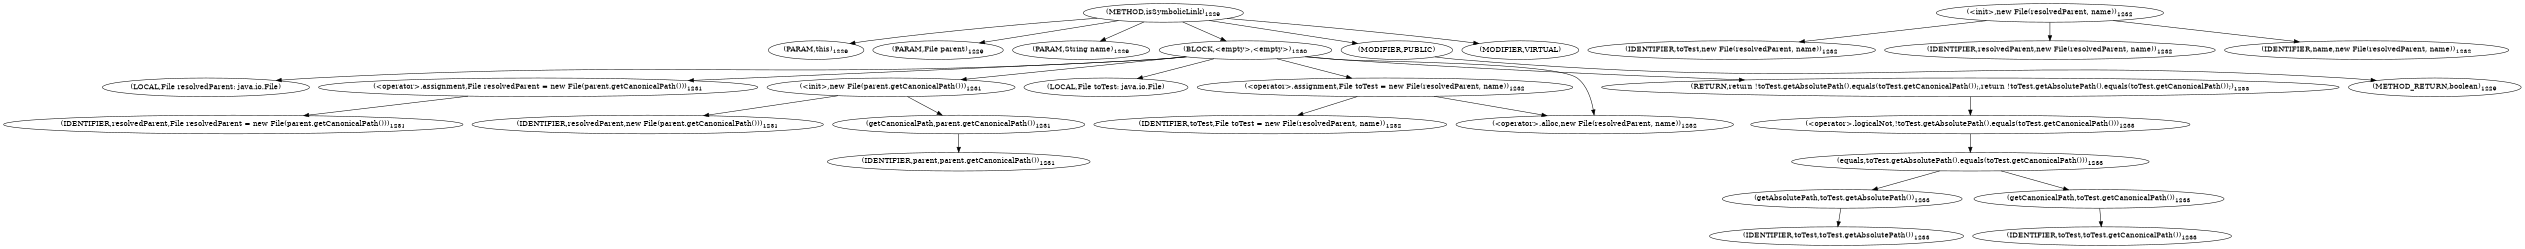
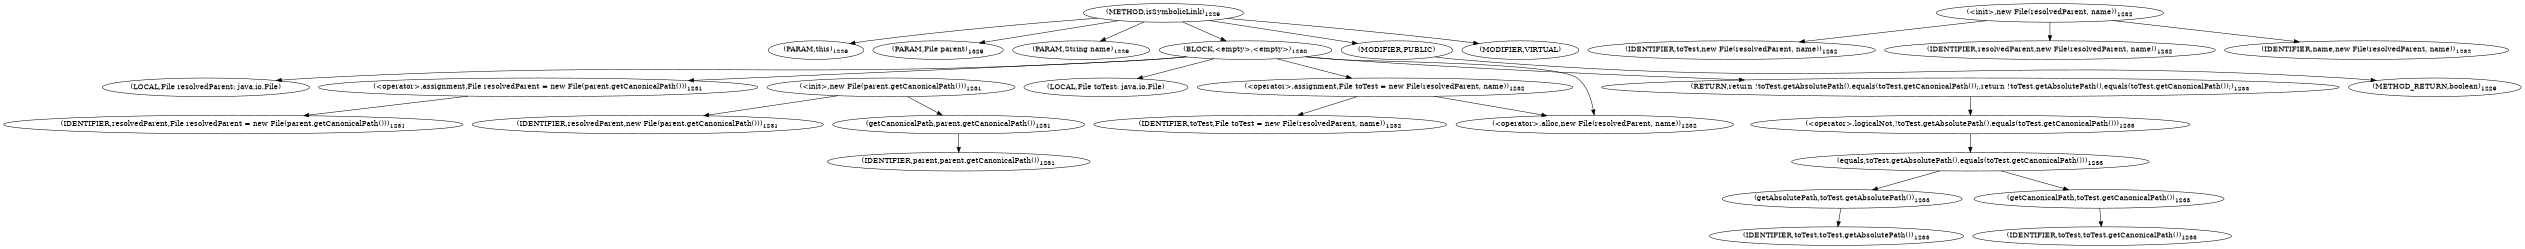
(976, 49) -> (976, 49)
(1076, 68) -> none
